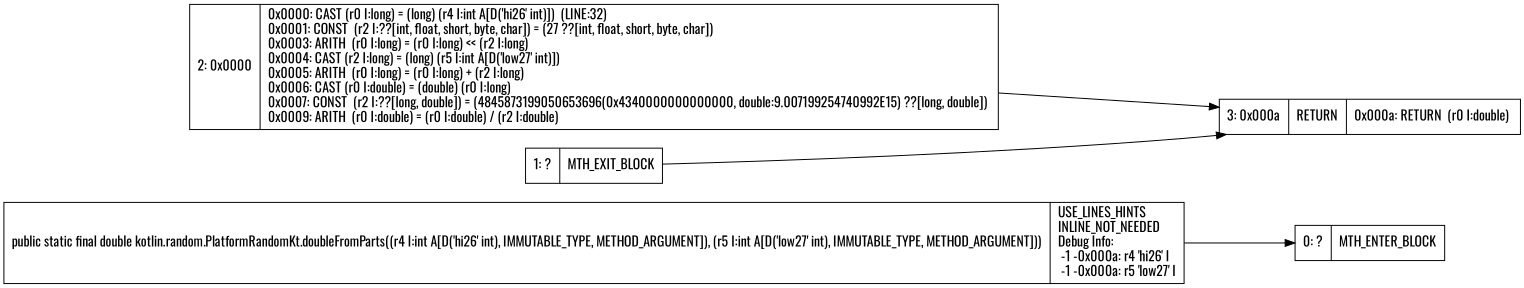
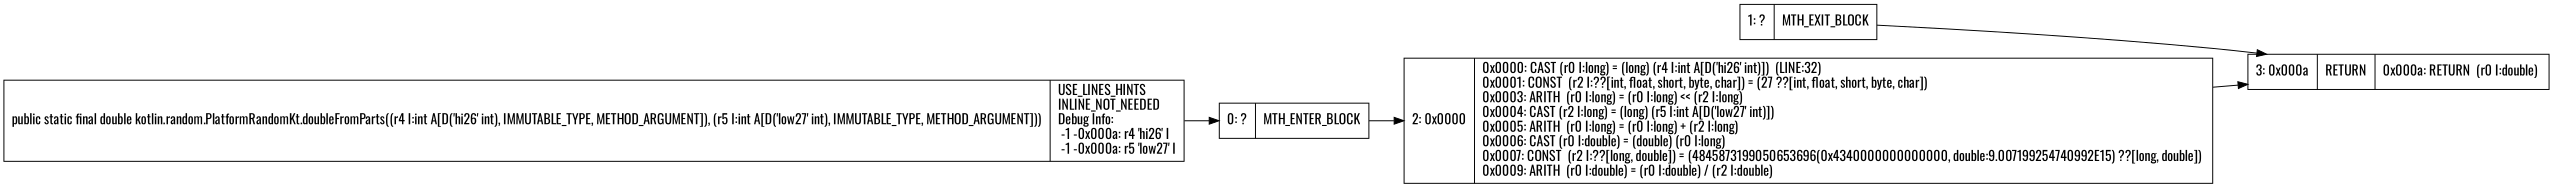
none -> (1381, 121)
